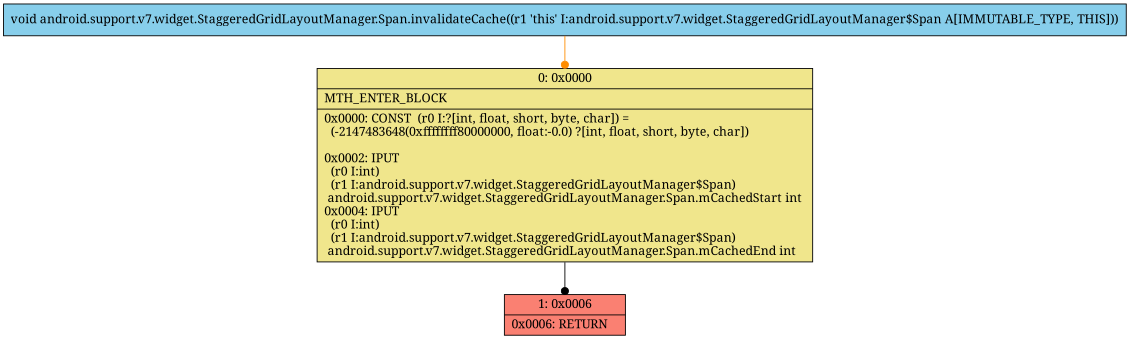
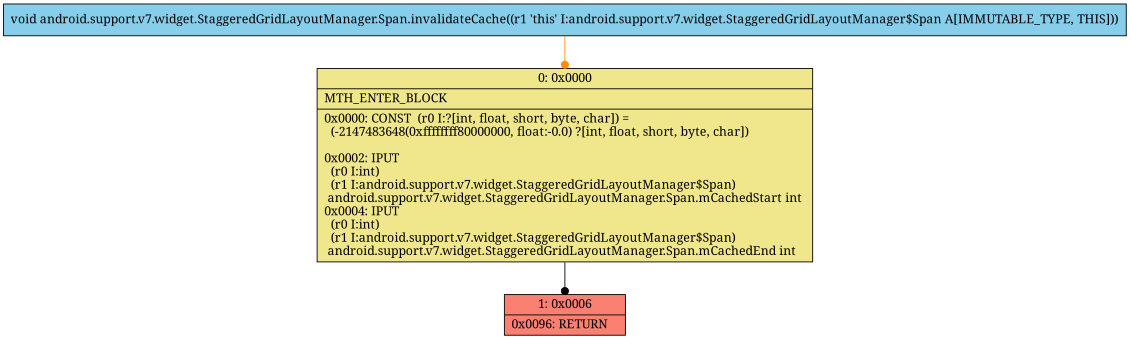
(565, 325) -> (565, 325)
